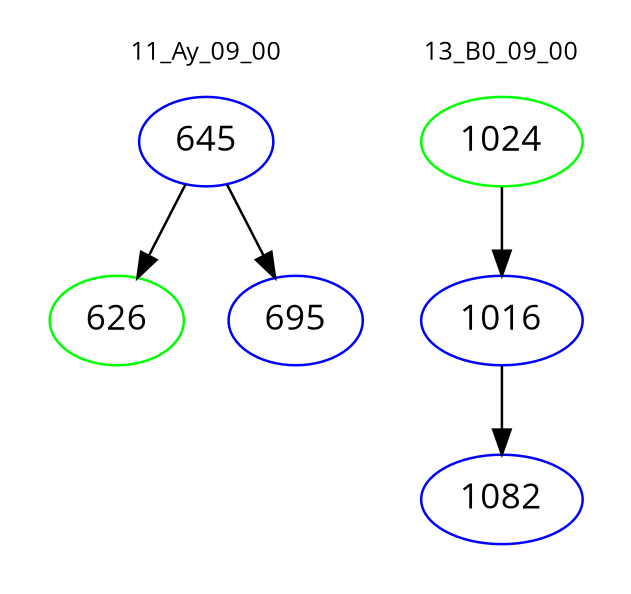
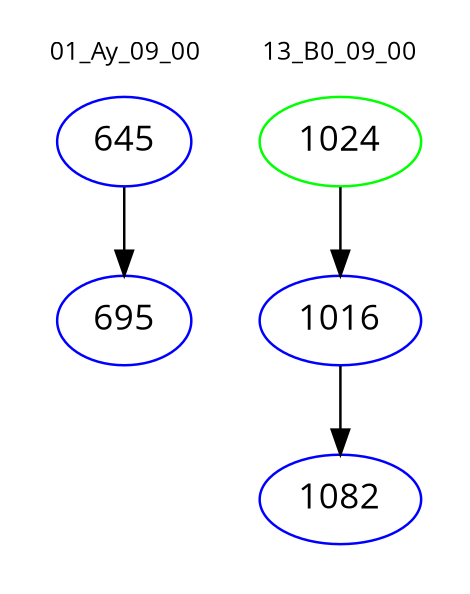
(206, 53) -> (125, 53)
(117, 321) -> none
